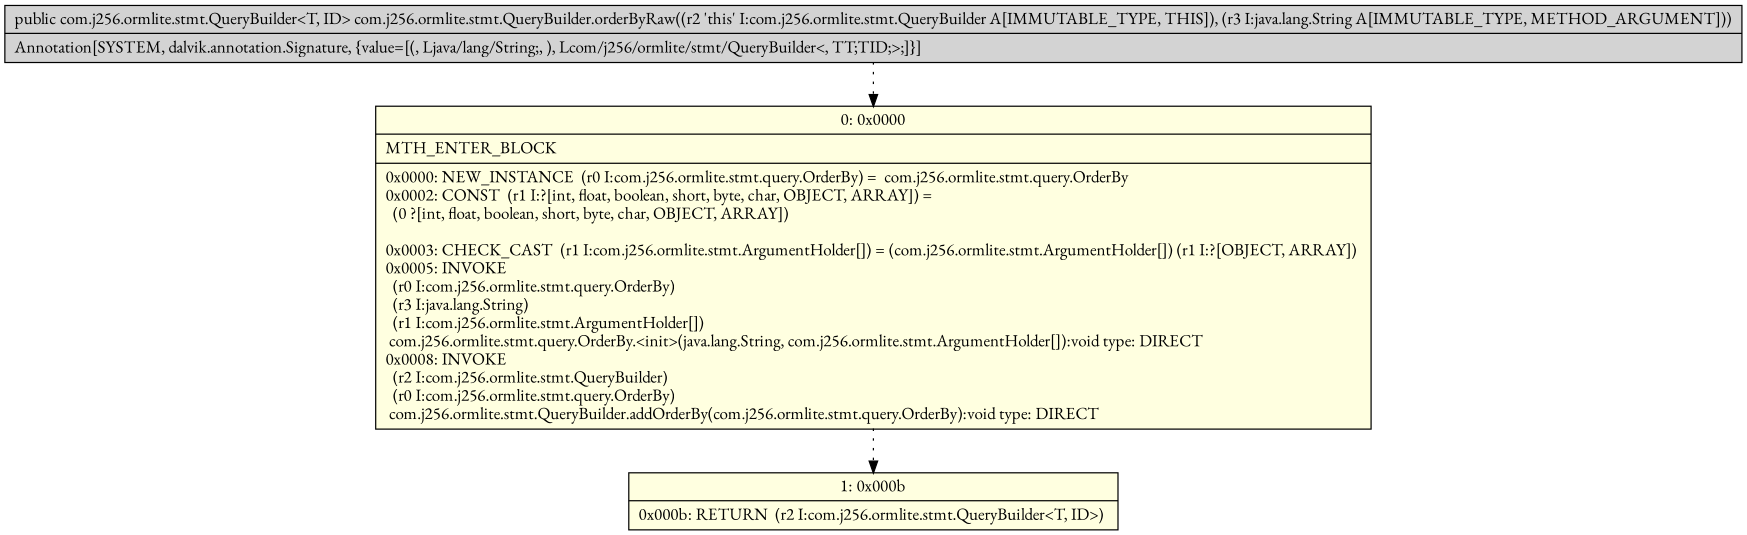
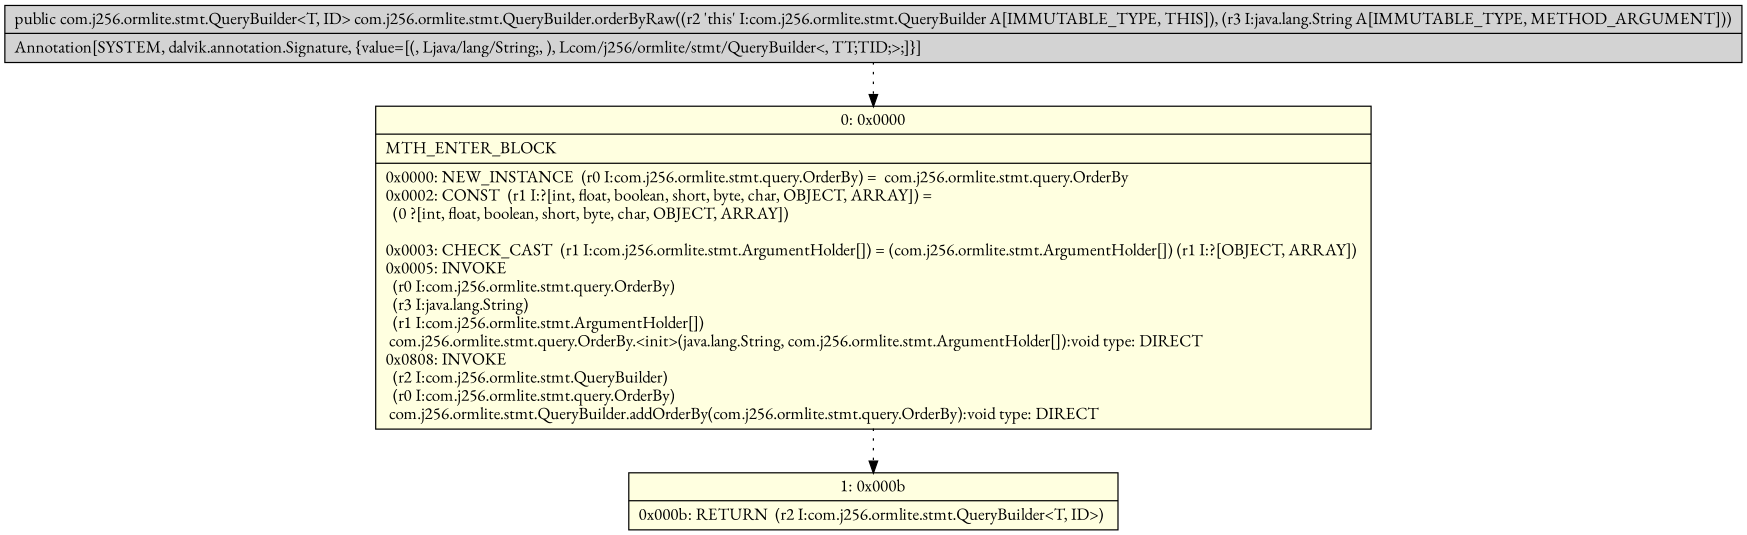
(450, 359) -> (450, 359)
